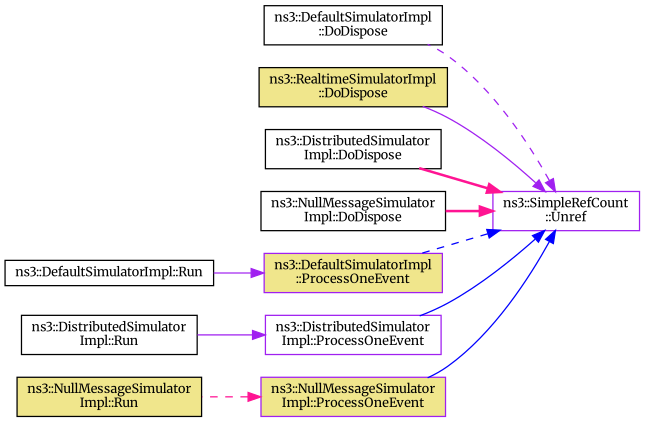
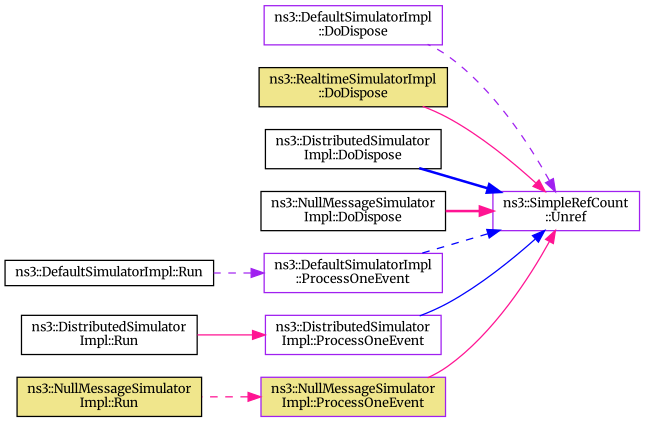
(353, 25) -> (353, 25)
(482, 140) -> (482, 140)
(453, 178) -> (453, 178)
(232, 273) -> (232, 273)
(353, 273) -> (353, 273)
(498, 318) -> (498, 318)
(225, 335) -> (225, 335)
